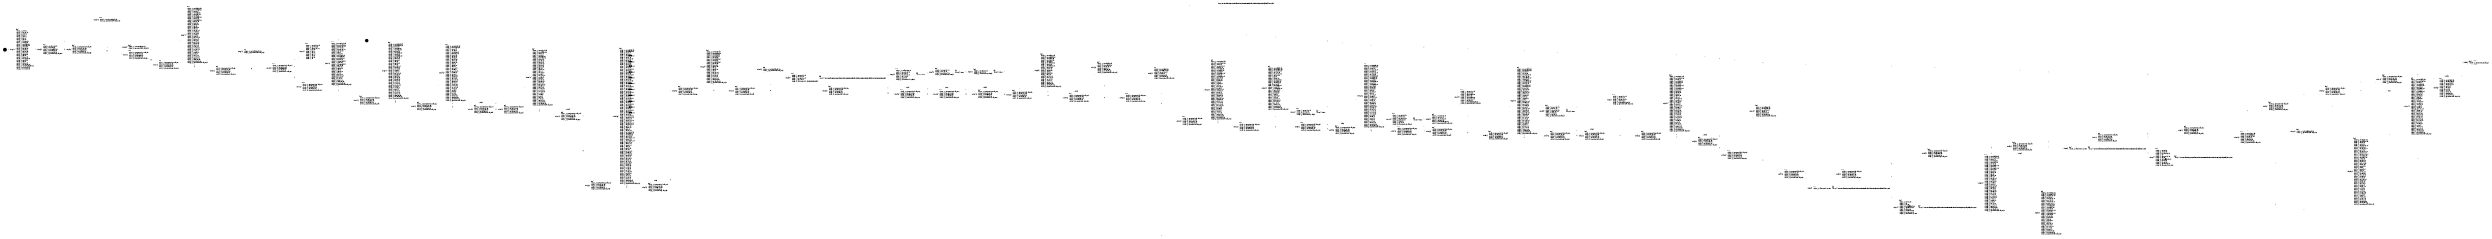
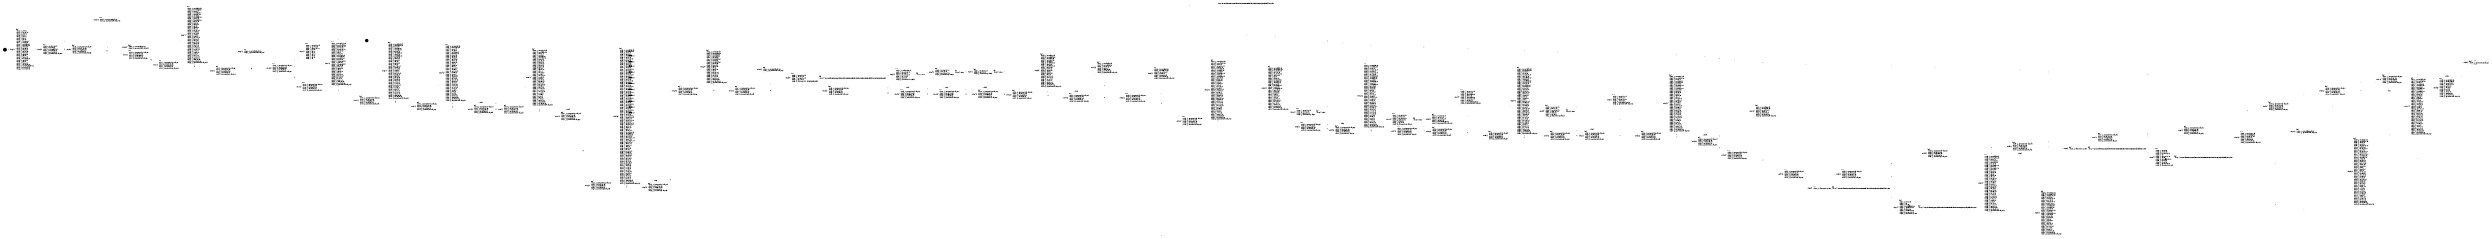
(1247, 127) -> none
